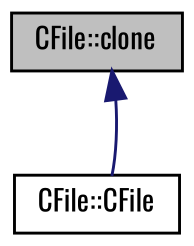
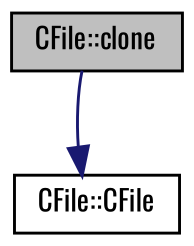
(116, 138) -> (78, 109)
